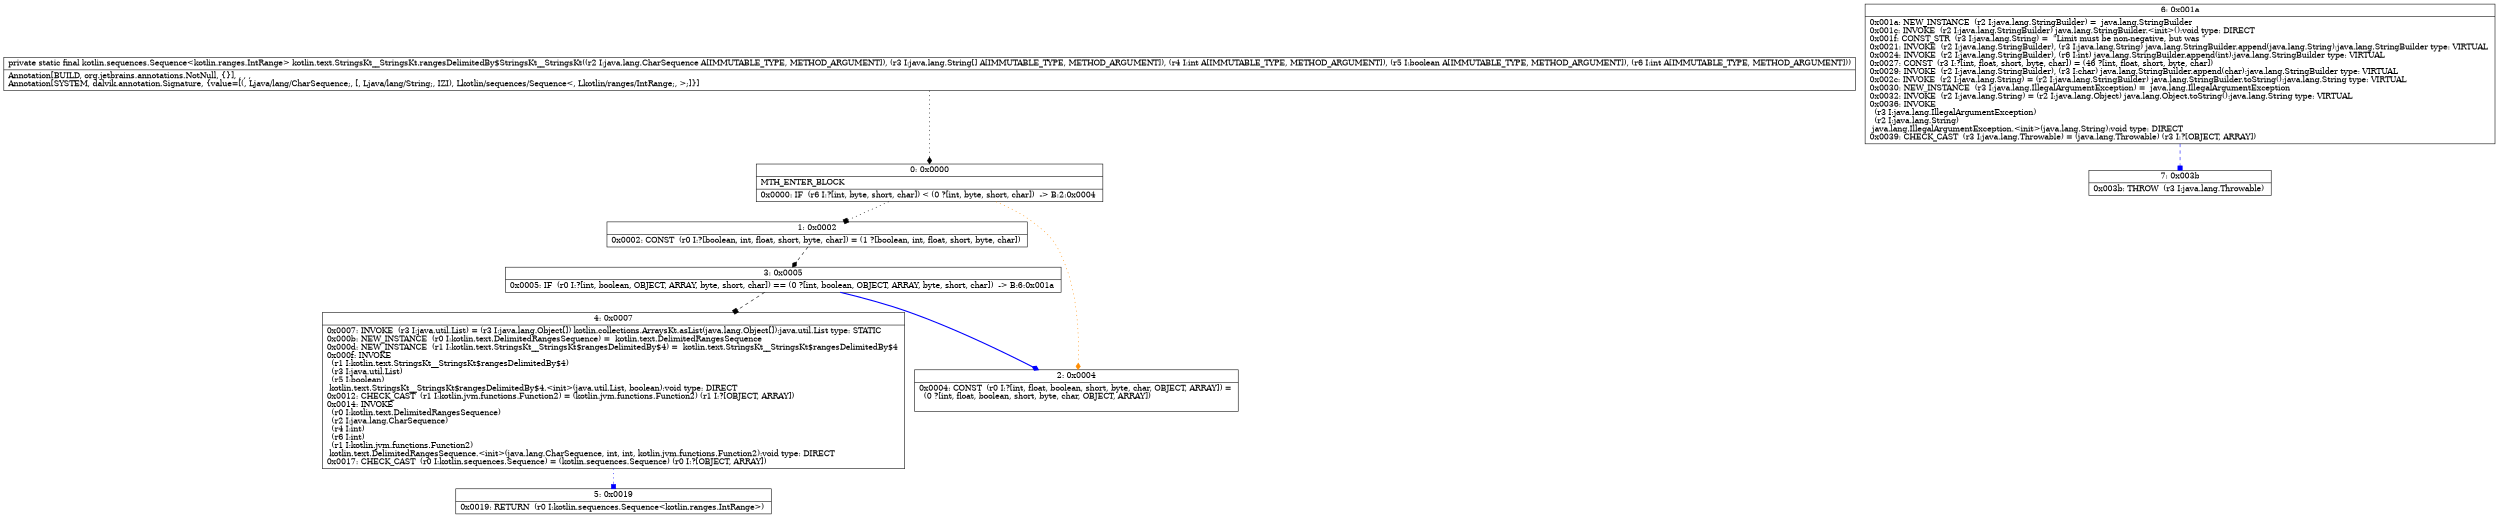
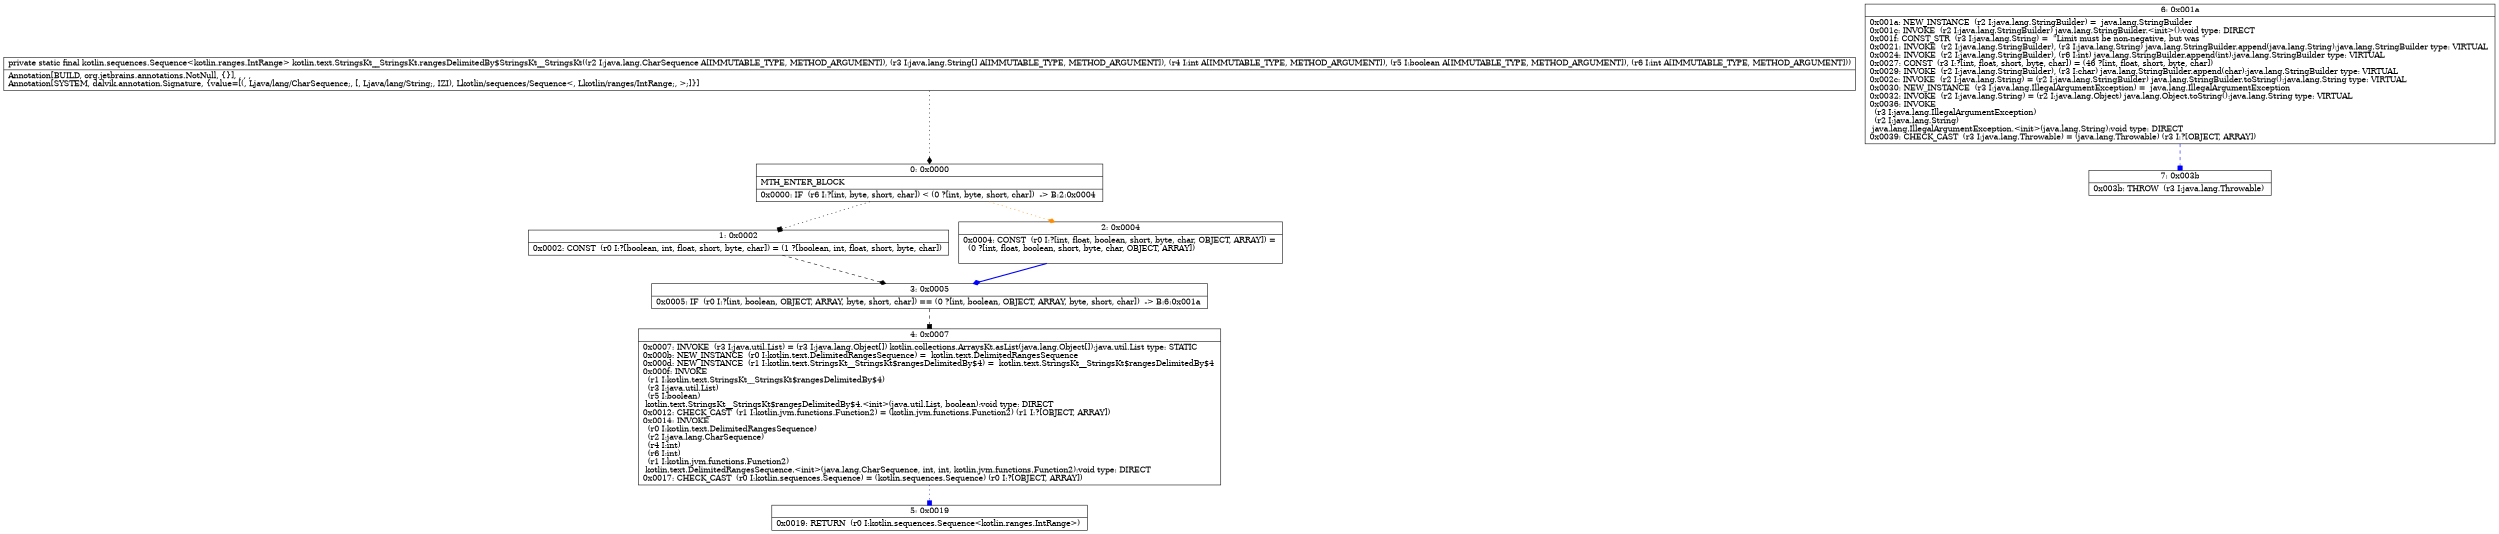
(939, 323) -> (1013, 273)
